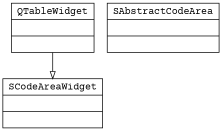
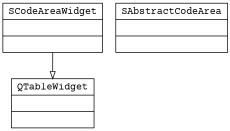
(53, 62) -> (53, 62)
